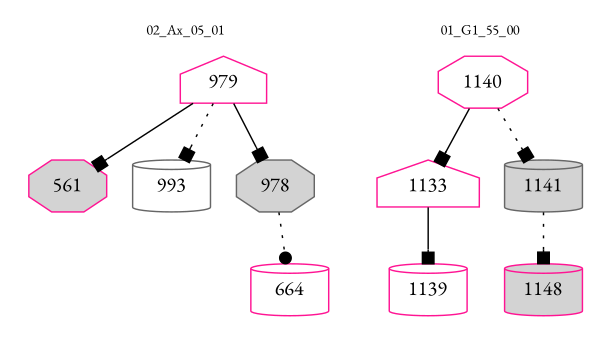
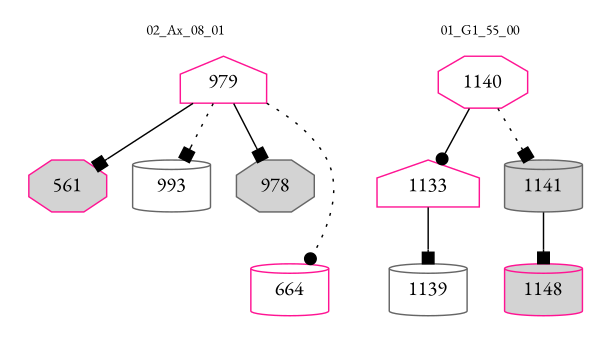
(186, 31) -> (186, 31)
(457, 131) -> (457, 131)
(544, 231) -> (544, 231)
(282, 232) -> (330, 167)
(428, 290) -> (428, 290)
